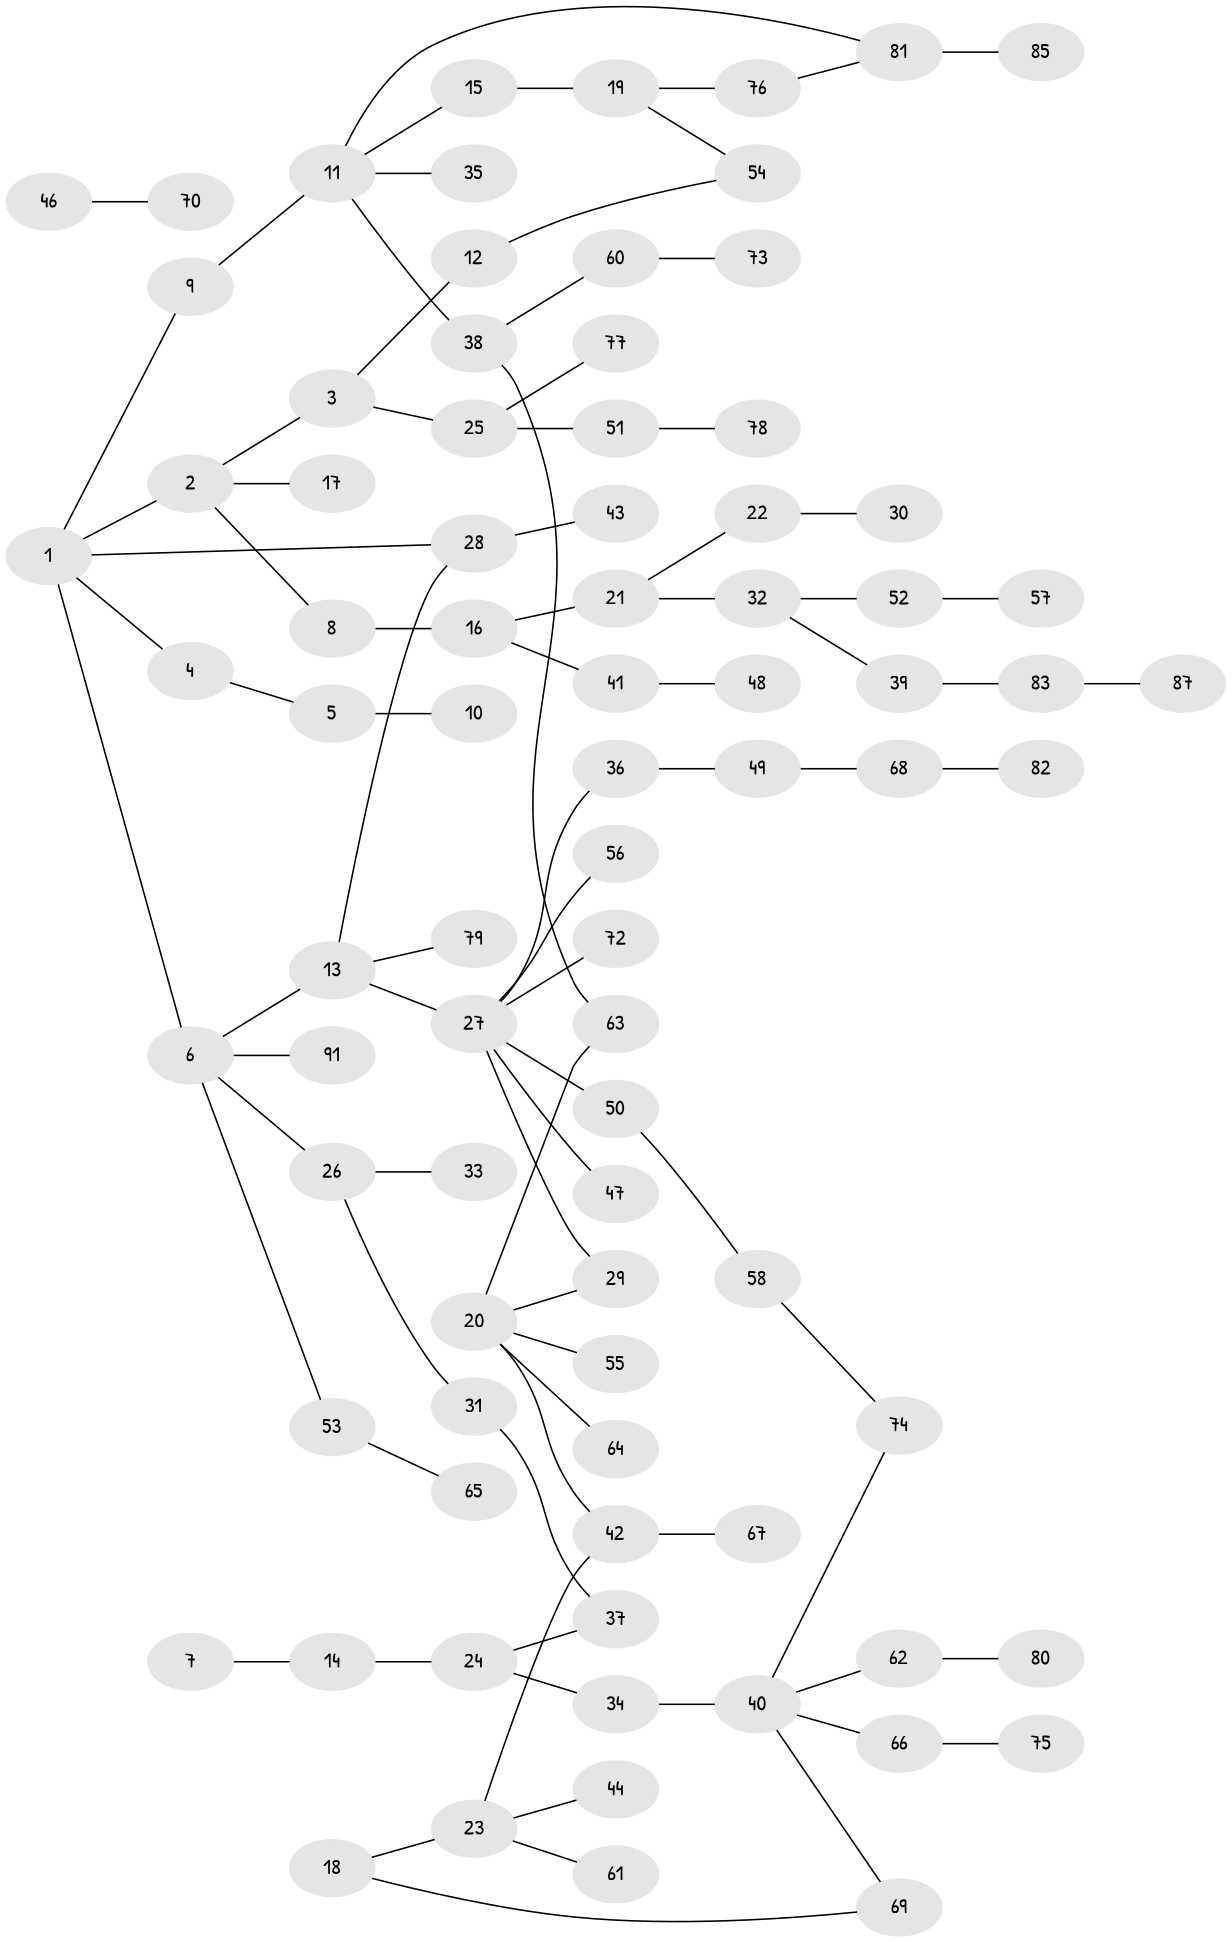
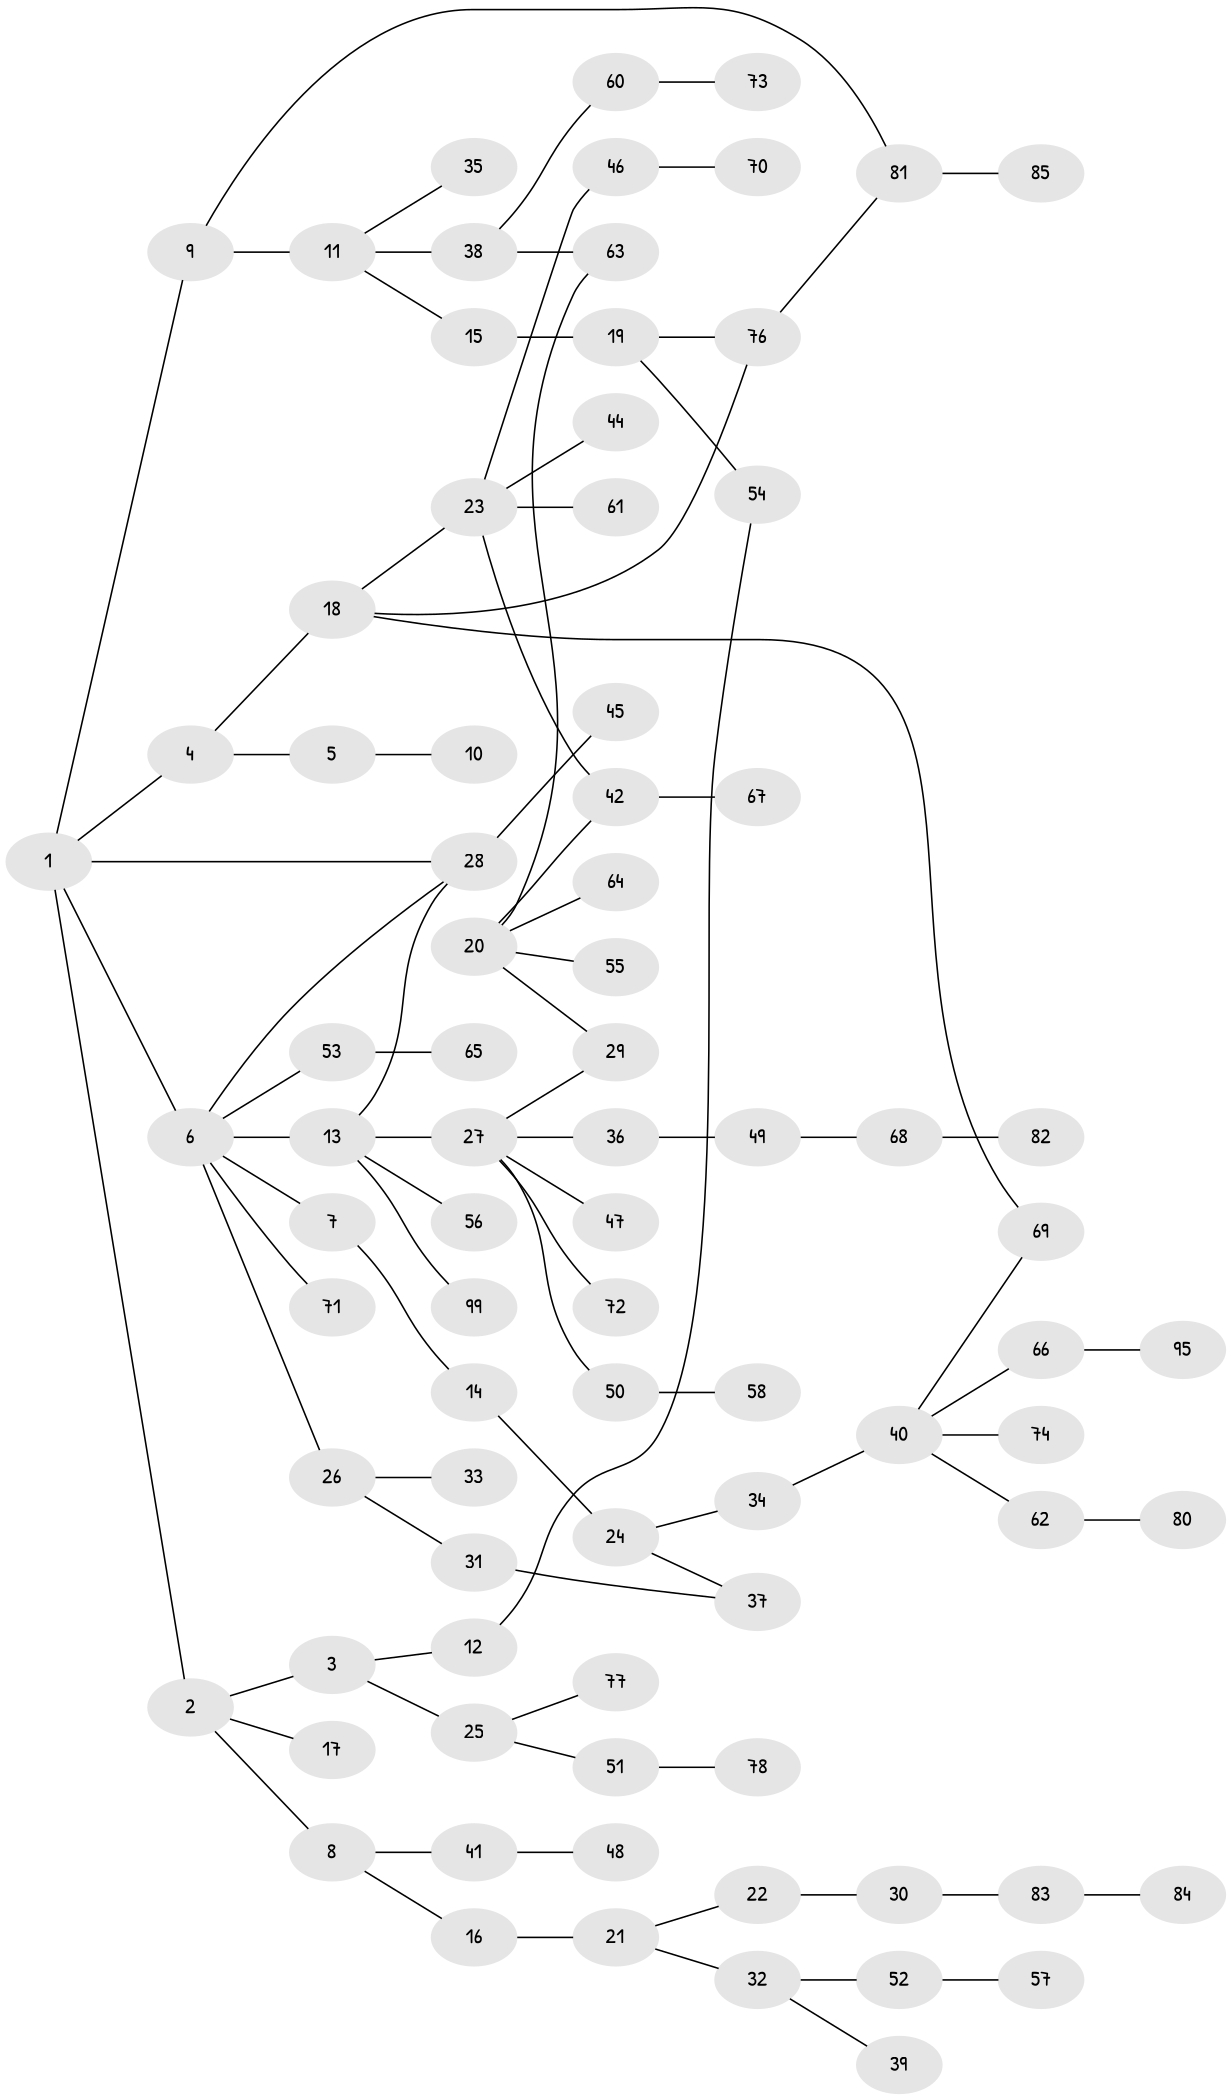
(578, 9) -> (530, 10)
none -> (535, 325)
(616, 514) -> (616, 712)
none -> (620, 574)
(538, 653) -> (403, 1852)
none -> (262, 682)
(970, 684) -> (970, 1895)
(1183, 684) -> (1183, 1895)
(547, 936) -> (403, 1180)
(474, 939) -> (474, 1307)
none -> (315, 985)
(332, 1055) -> (332, 1307)
none -> (261, 1180)
(828, 1352) -> none
(1041, 1744) -> (1183, 1350)
